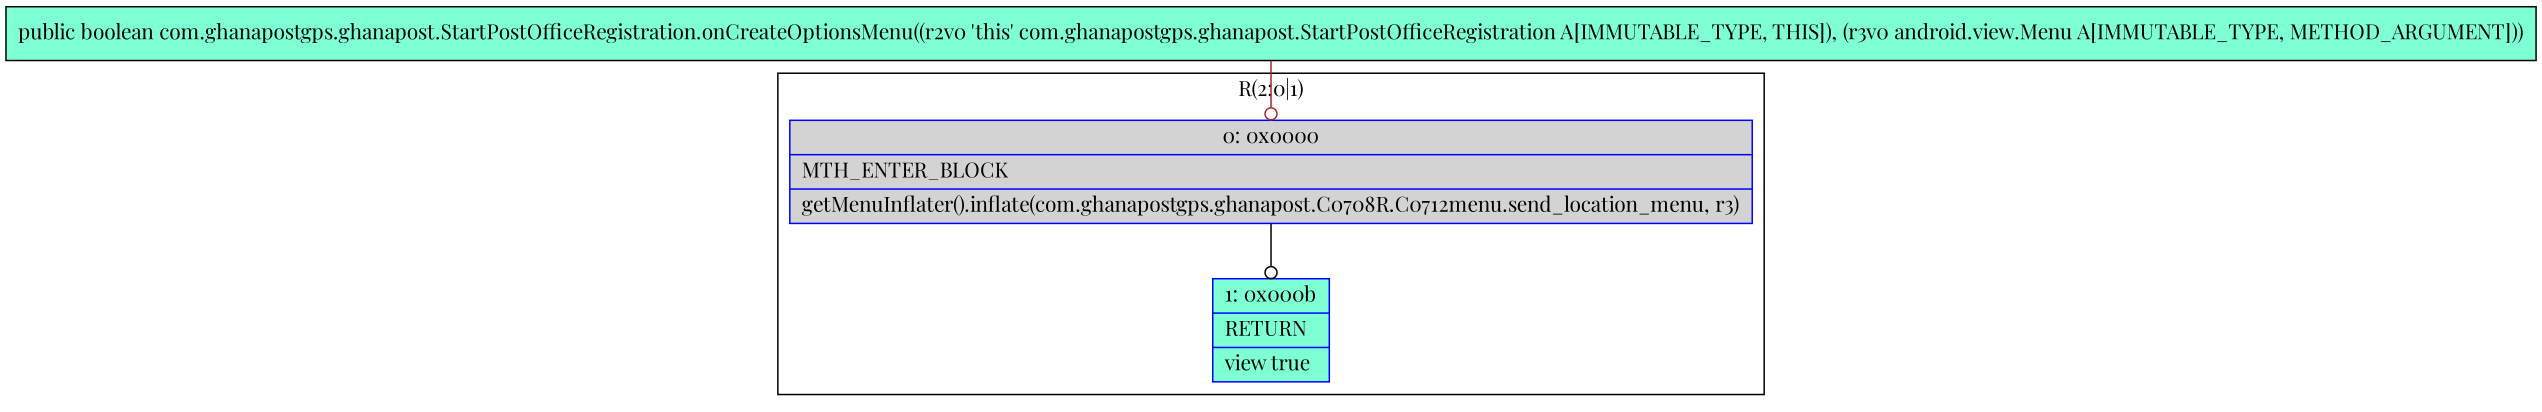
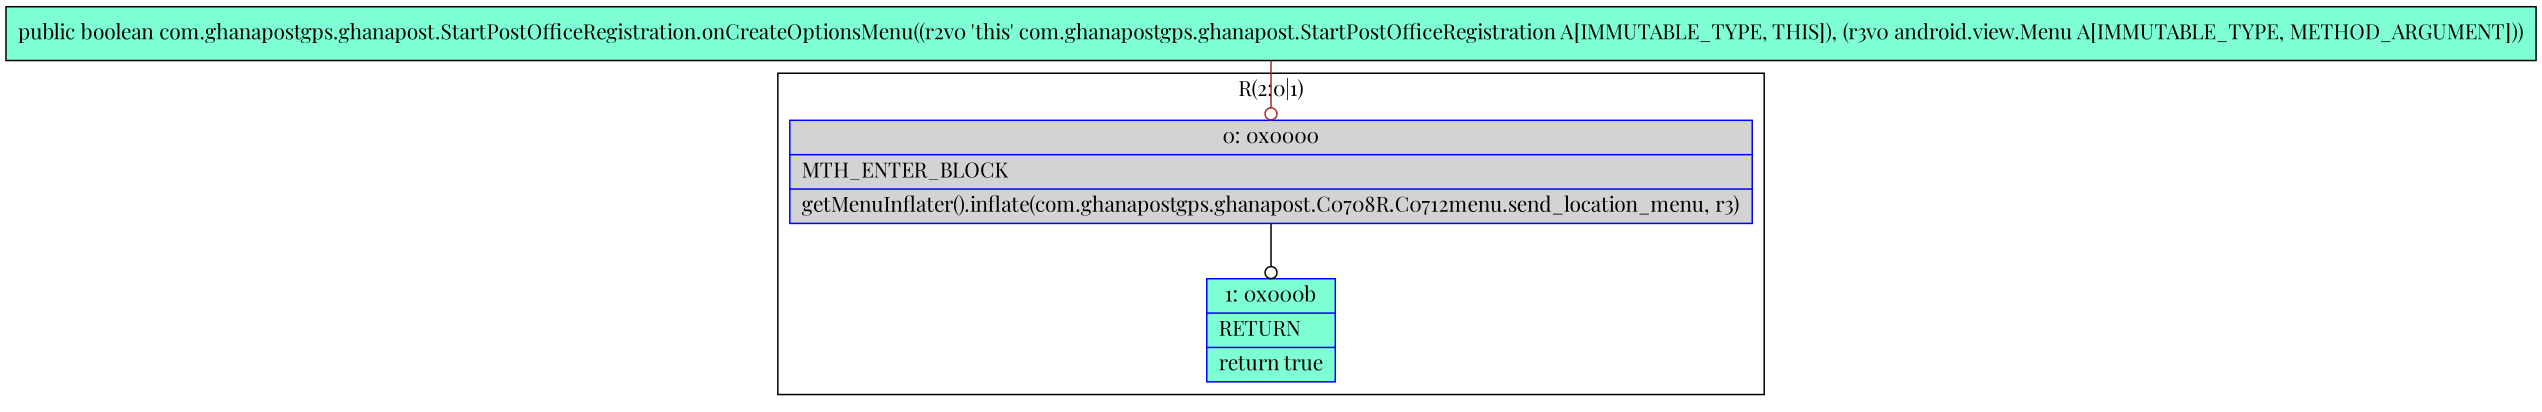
(1268, 364) -> (1271, 364)
